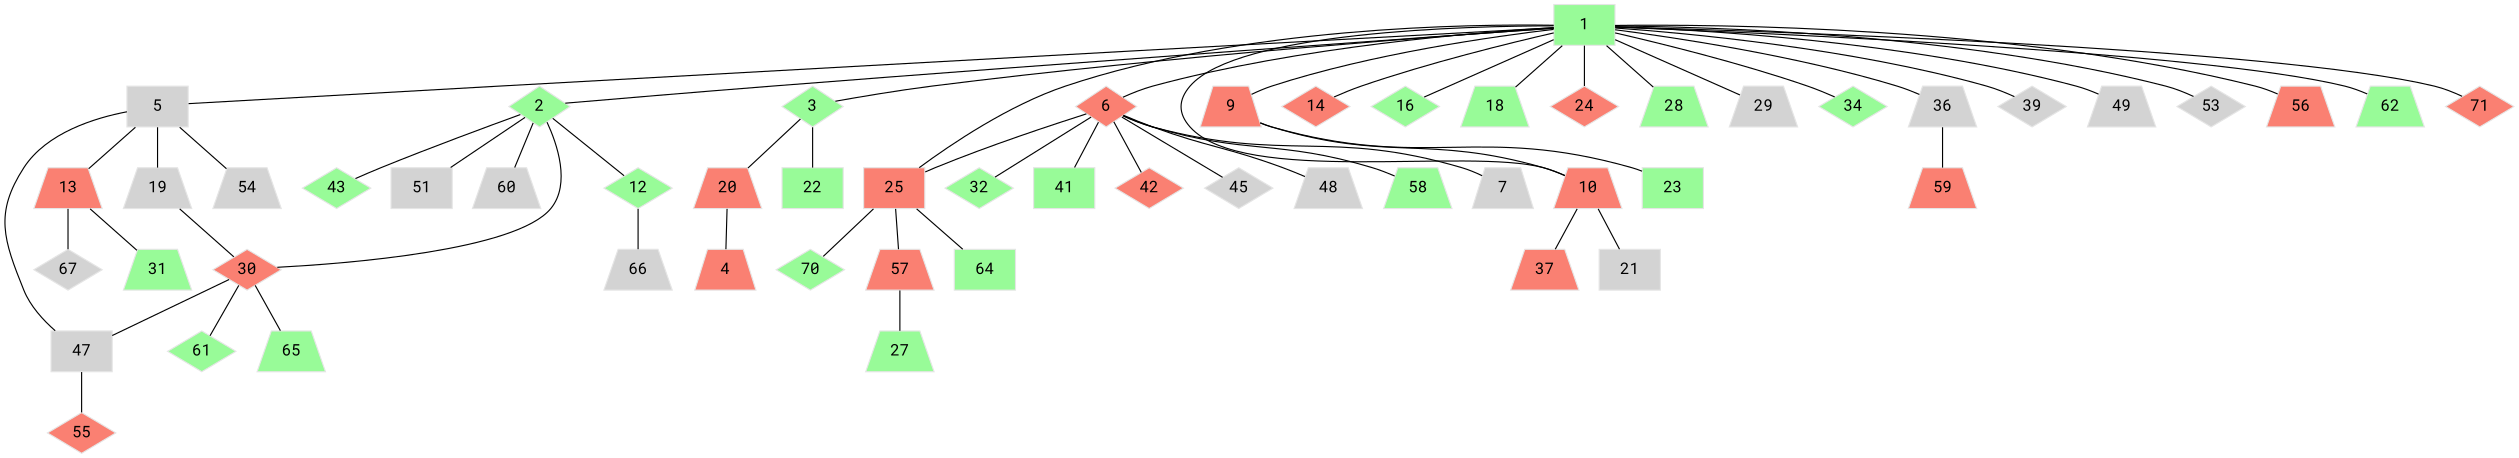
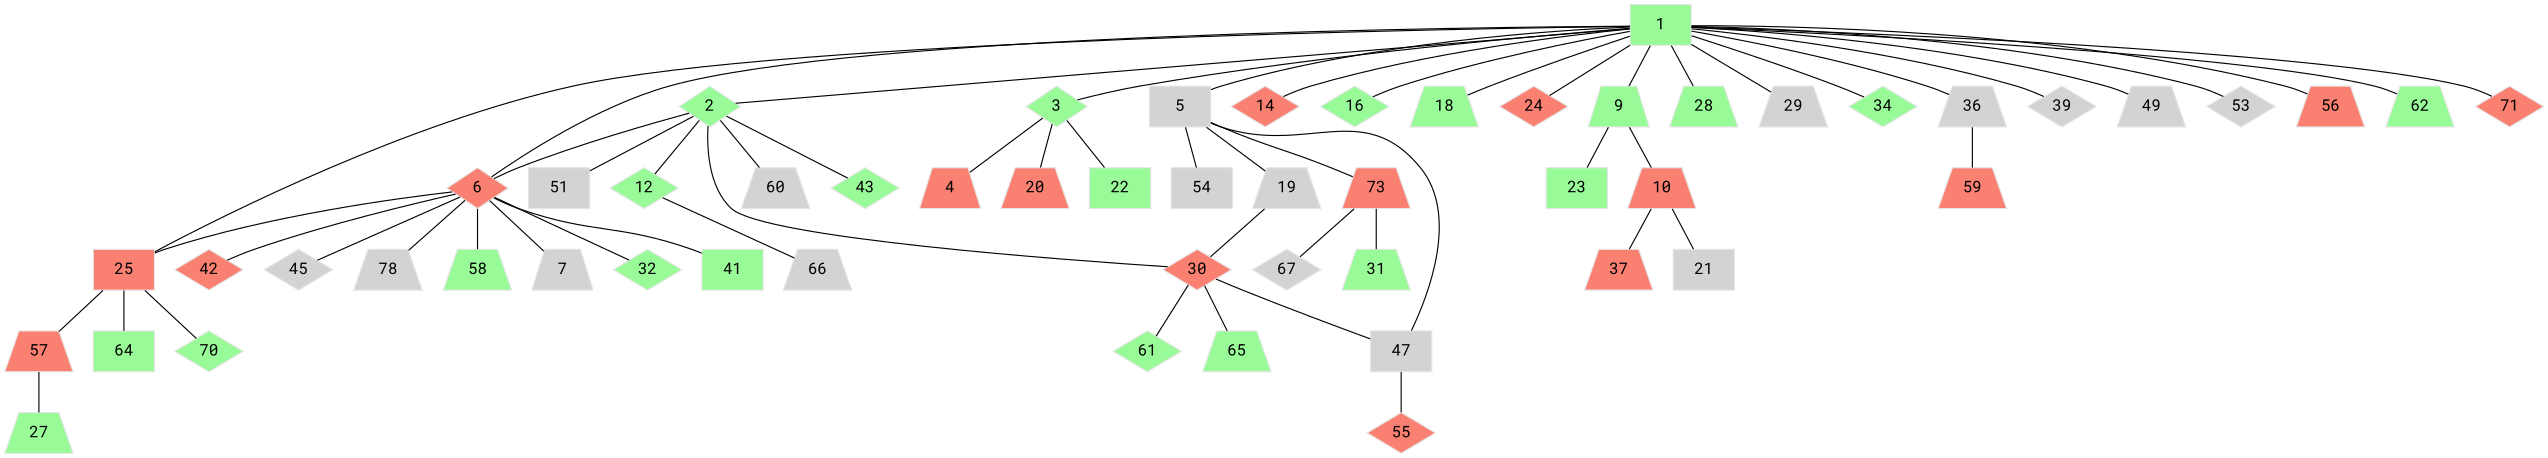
(1231, 107) -> (1619, 107)
(1182, 111) -> none
none -> (590, 142)
(68, 188) -> (1376, 188)
(247, 188) -> (1202, 188)
(1328, 188) -> (388, 270)
(726, 229) -> (1006, 145)
